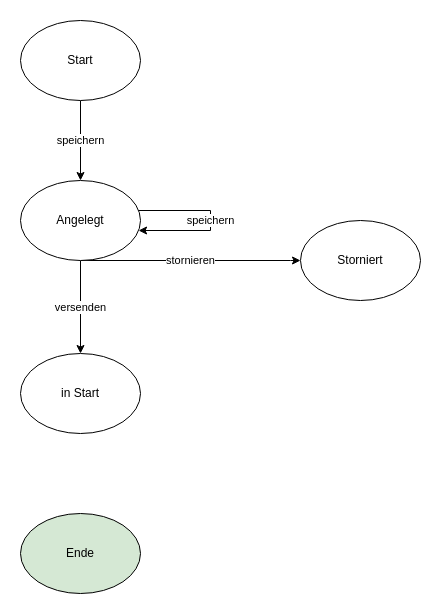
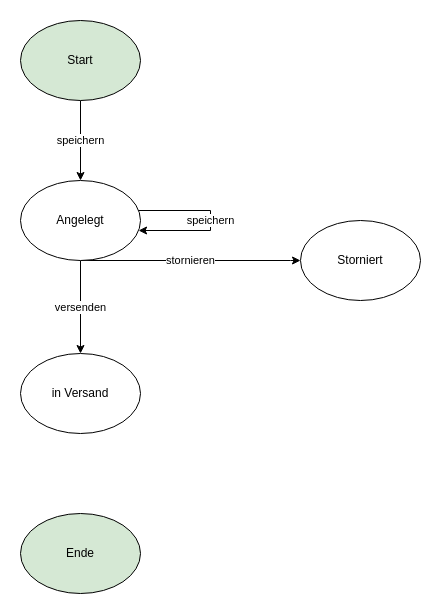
(81, 61) -> (81, 61)
(81, 394) -> (81, 394)
